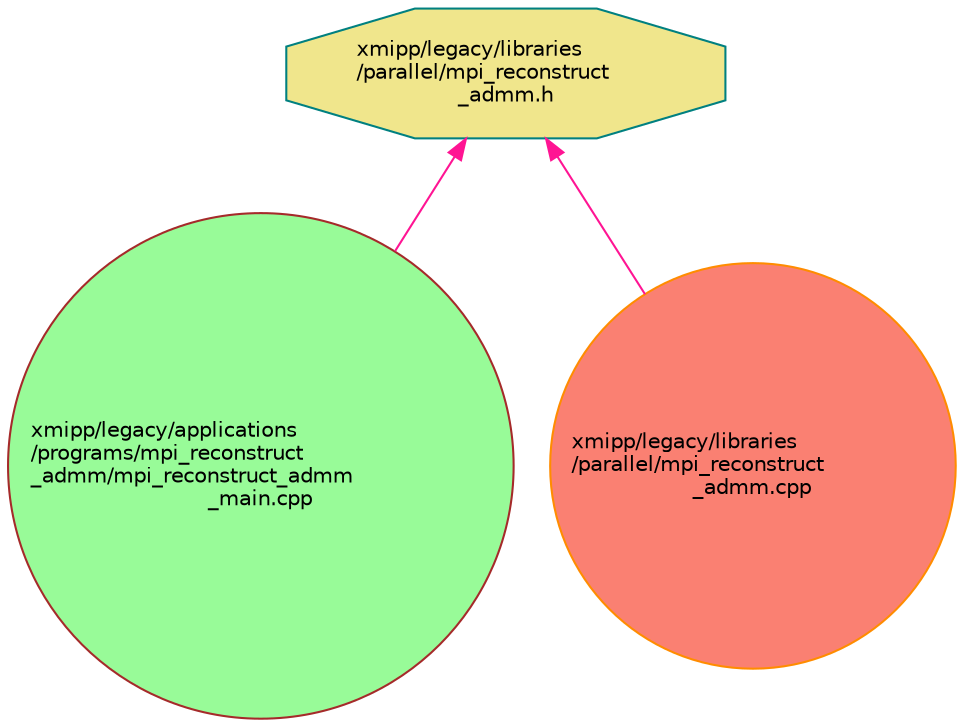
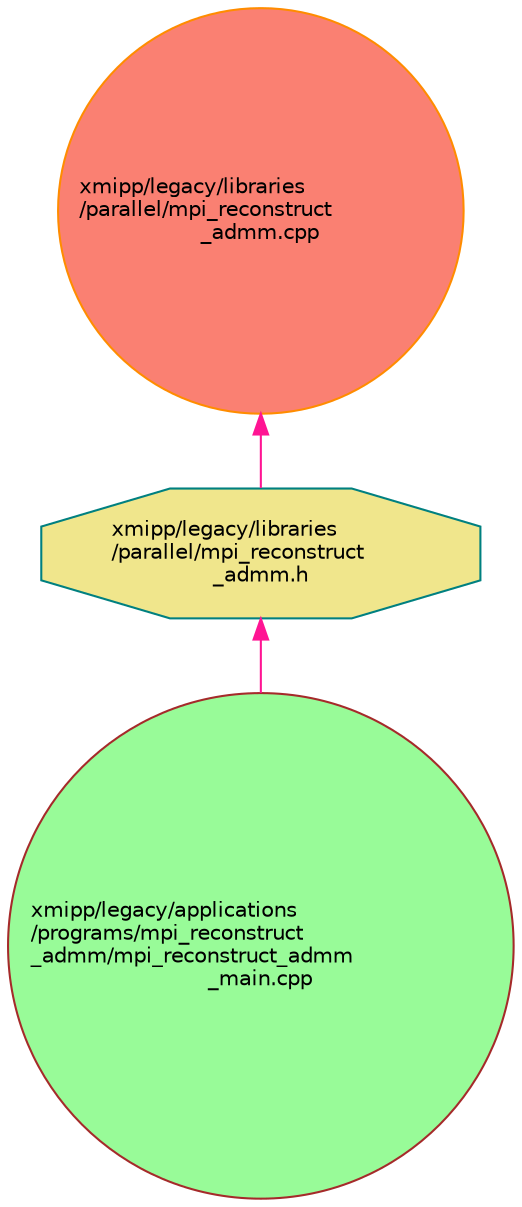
(601, 225) -> (261, 461)
